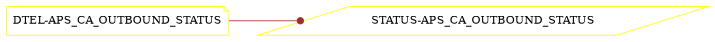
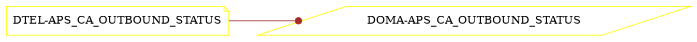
(483, 21) -> (474, 21)
